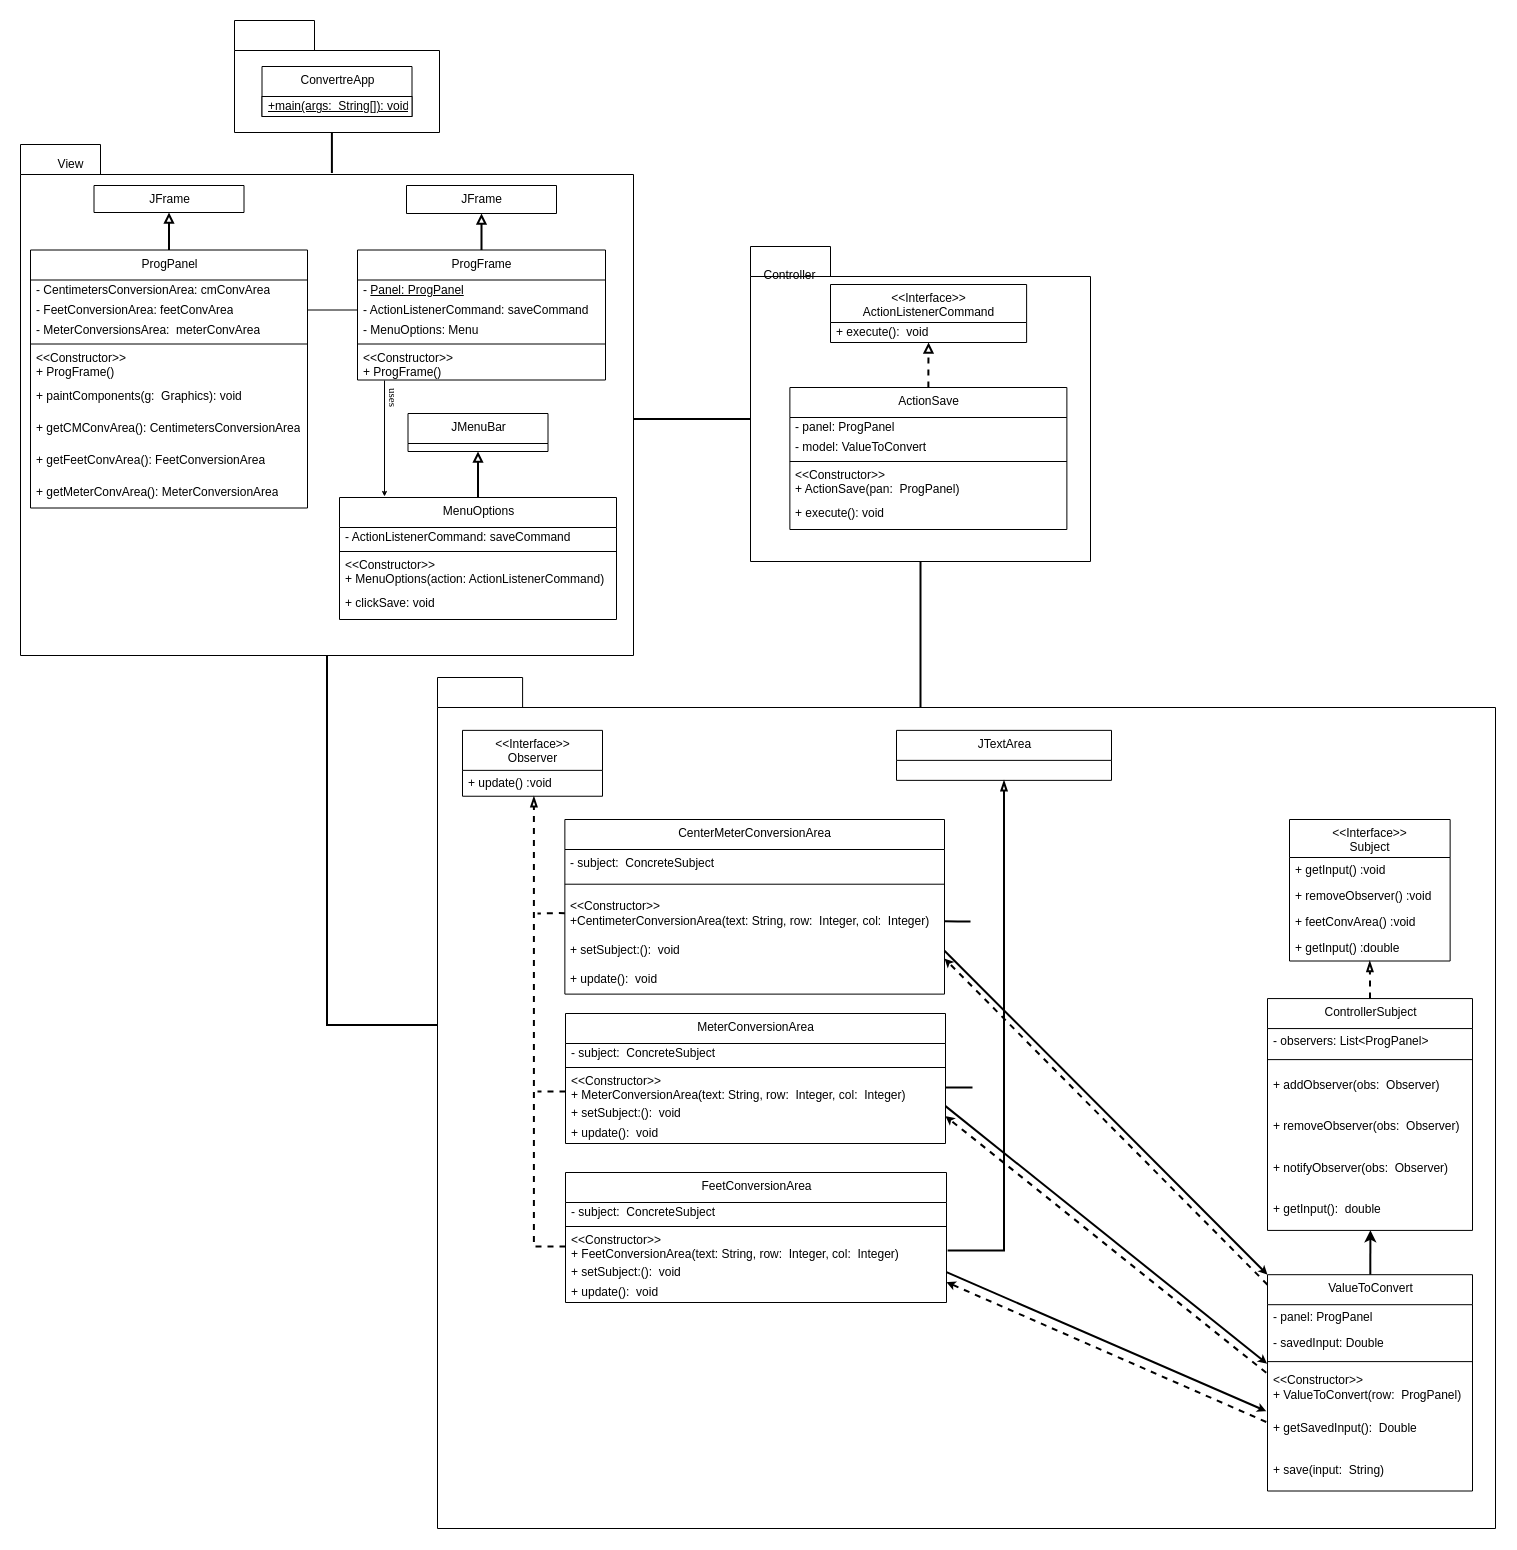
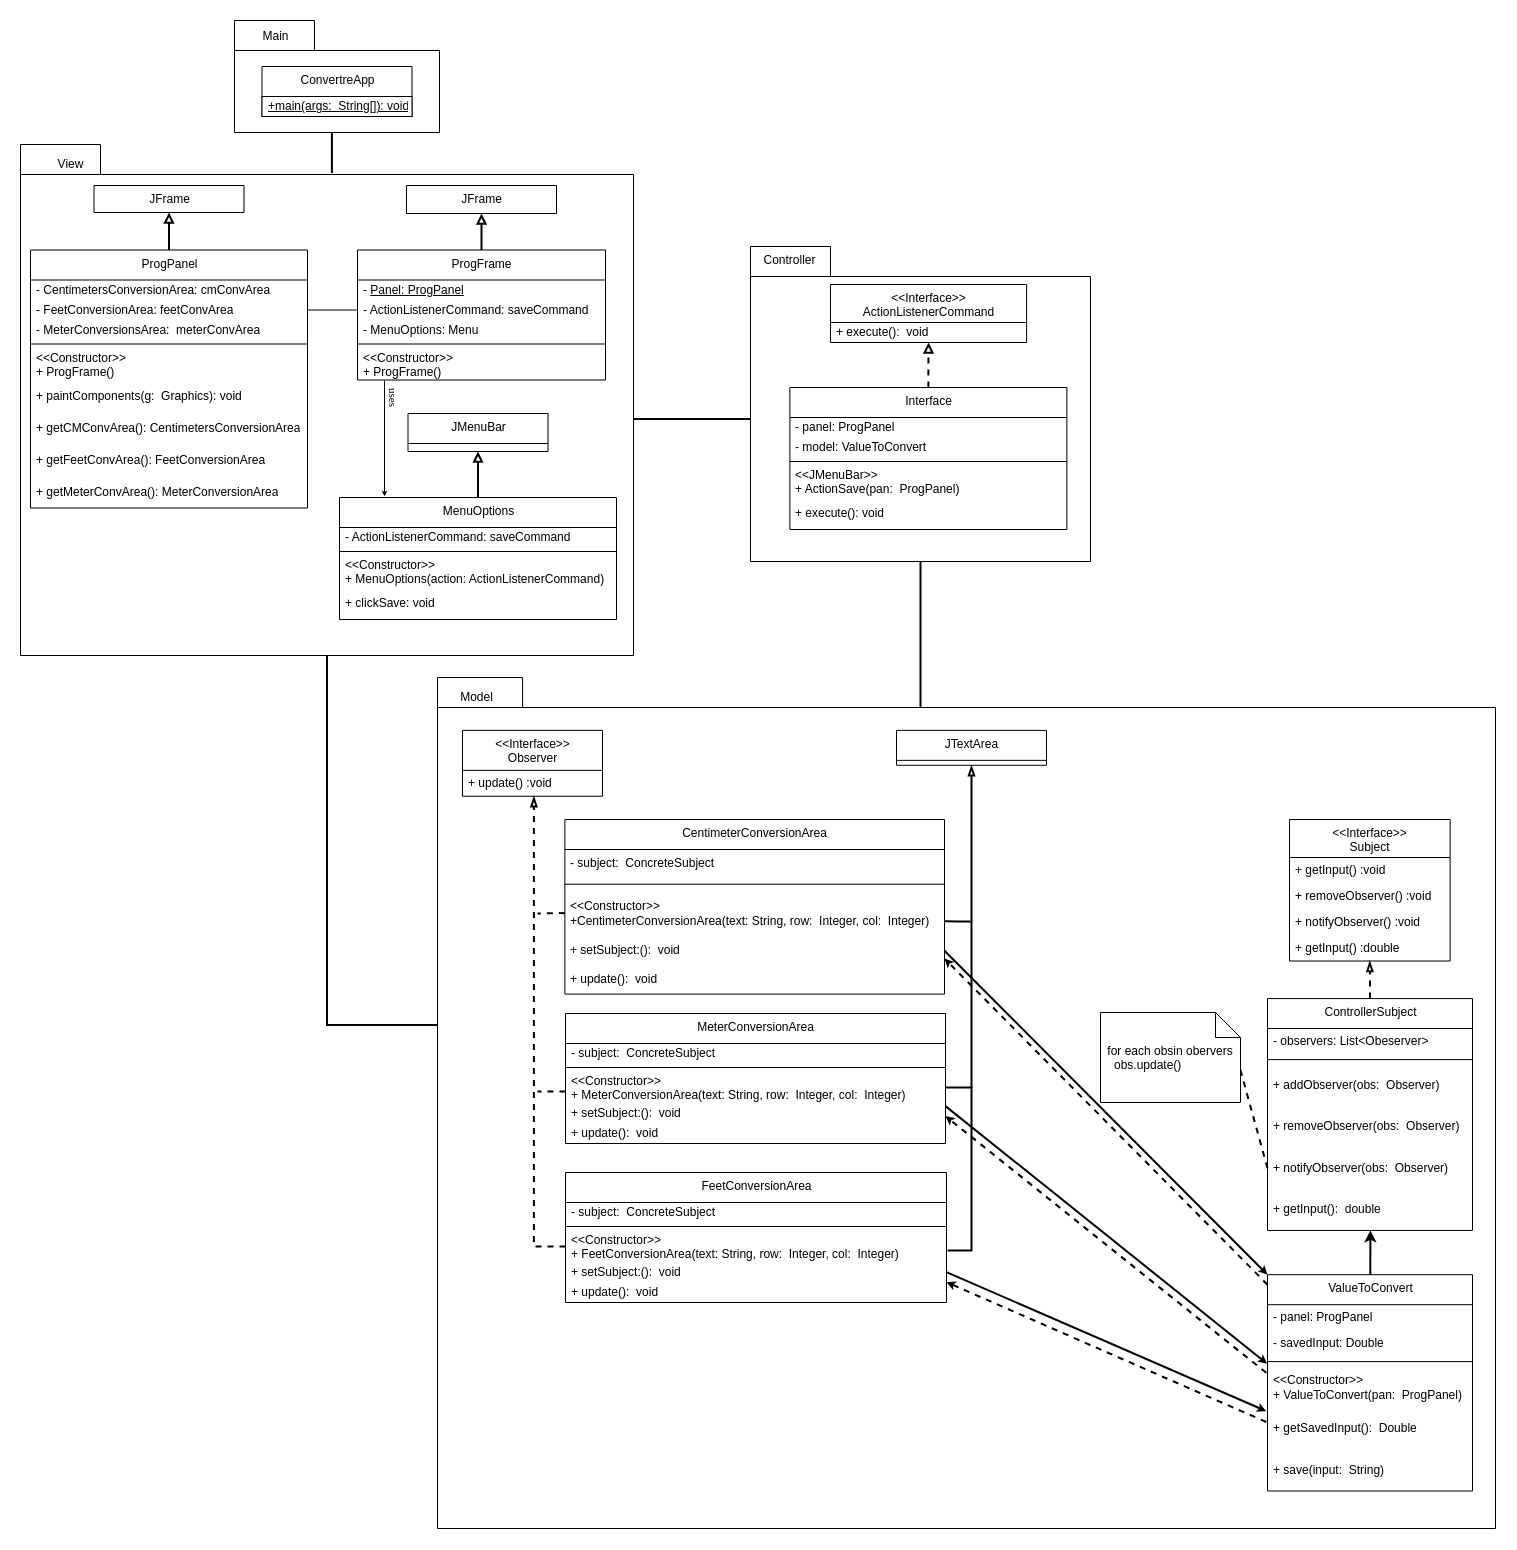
none -> (276, 37)
(789, 276) -> (789, 261)
(929, 402) -> (929, 402)
(885, 482) -> (885, 482)
none -> (476, 698)
(1004, 755) -> (972, 748)
(755, 834) -> (755, 834)
(1363, 923) -> (1368, 923)
(1360, 1042) -> (1361, 1042)
none -> (1171, 1058)
none -> (1251, 1110)
(1377, 1388) -> (1377, 1388)
